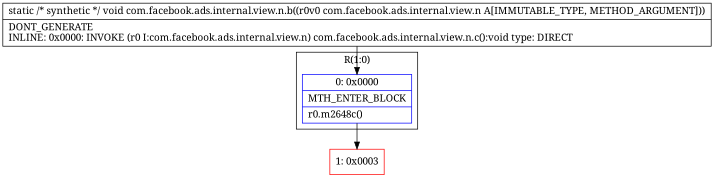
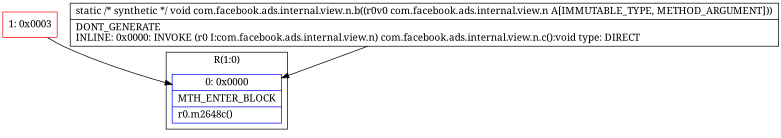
(357, 134) -> (105, 63)
